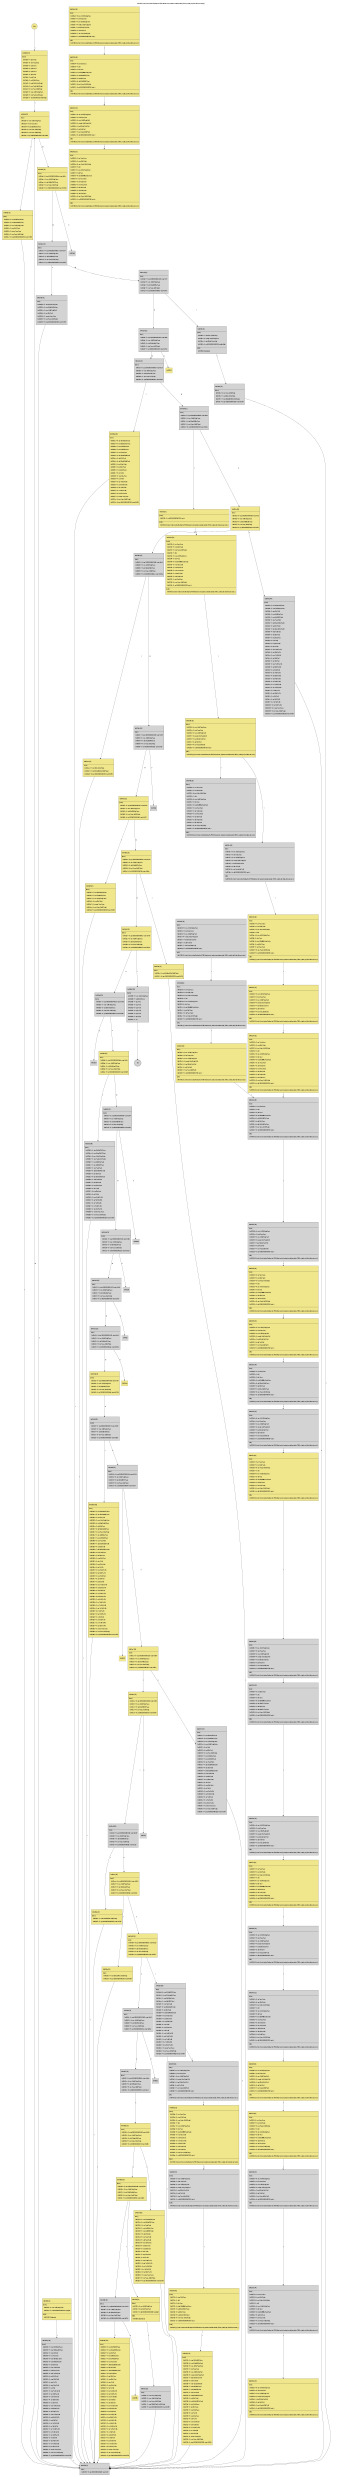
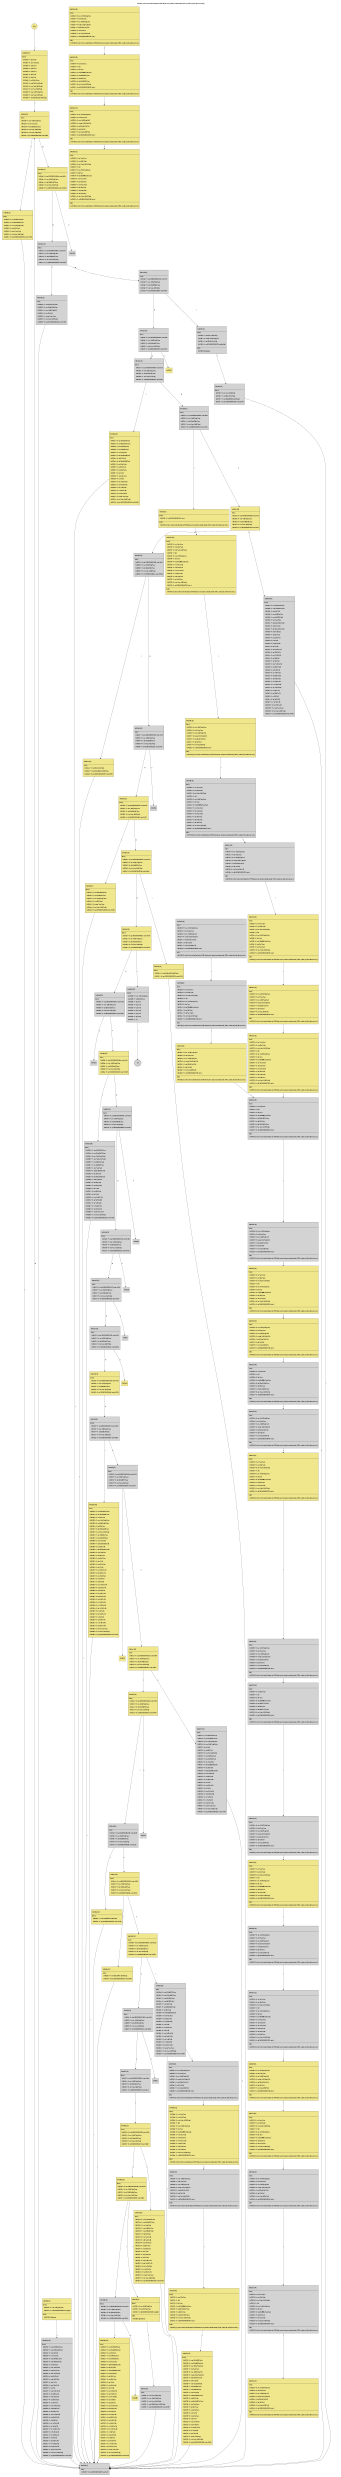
(262, 797) -> (243, 840)
